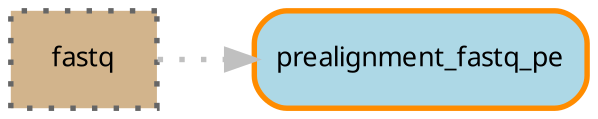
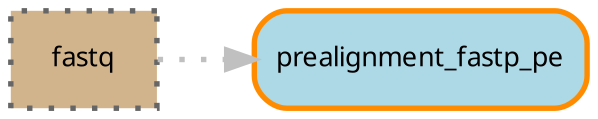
(421, 60) -> (421, 60)
